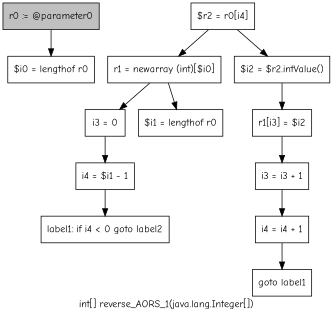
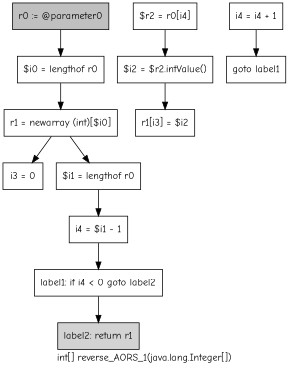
(196, 41) -> (61, 93)
(105, 146) -> (98, 199)
(282, 176) -> none
none -> (98, 336)
